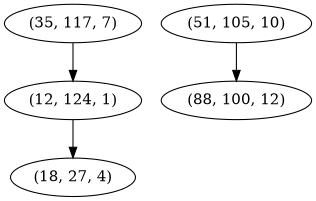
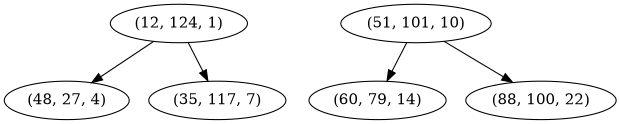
(236, 23) -> (416, 23)
(73, 57) -> (196, 57)
(236, 100) -> (541, 100)
none -> (378, 100)
(73, 177) -> (67, 100)
